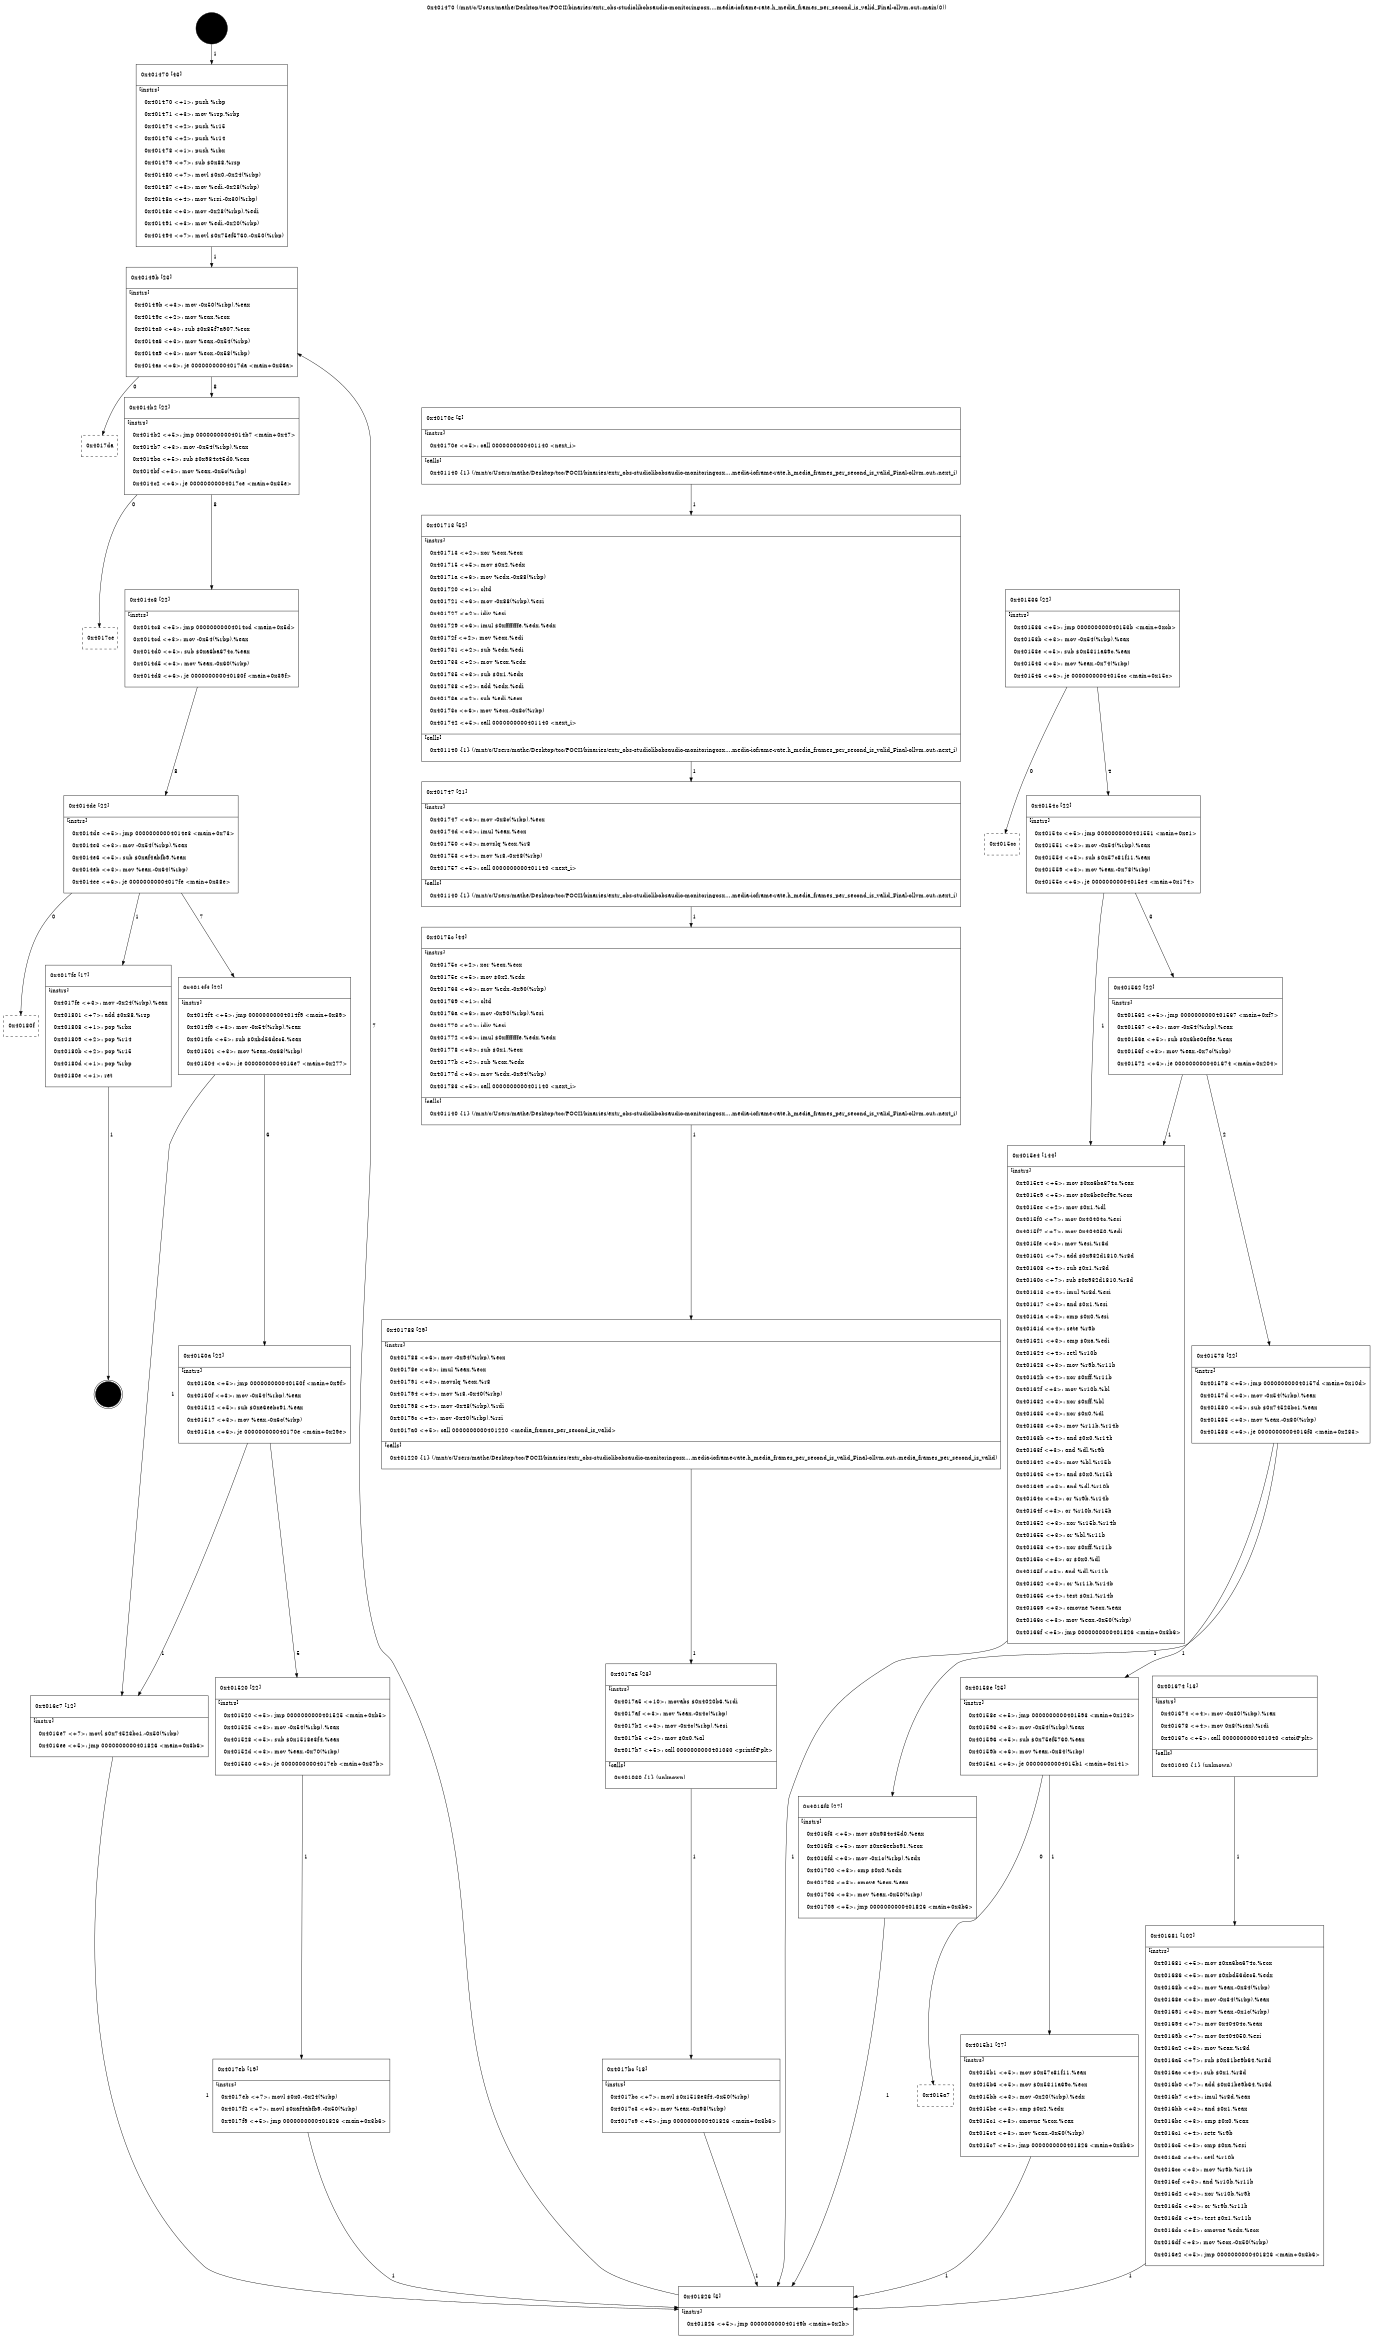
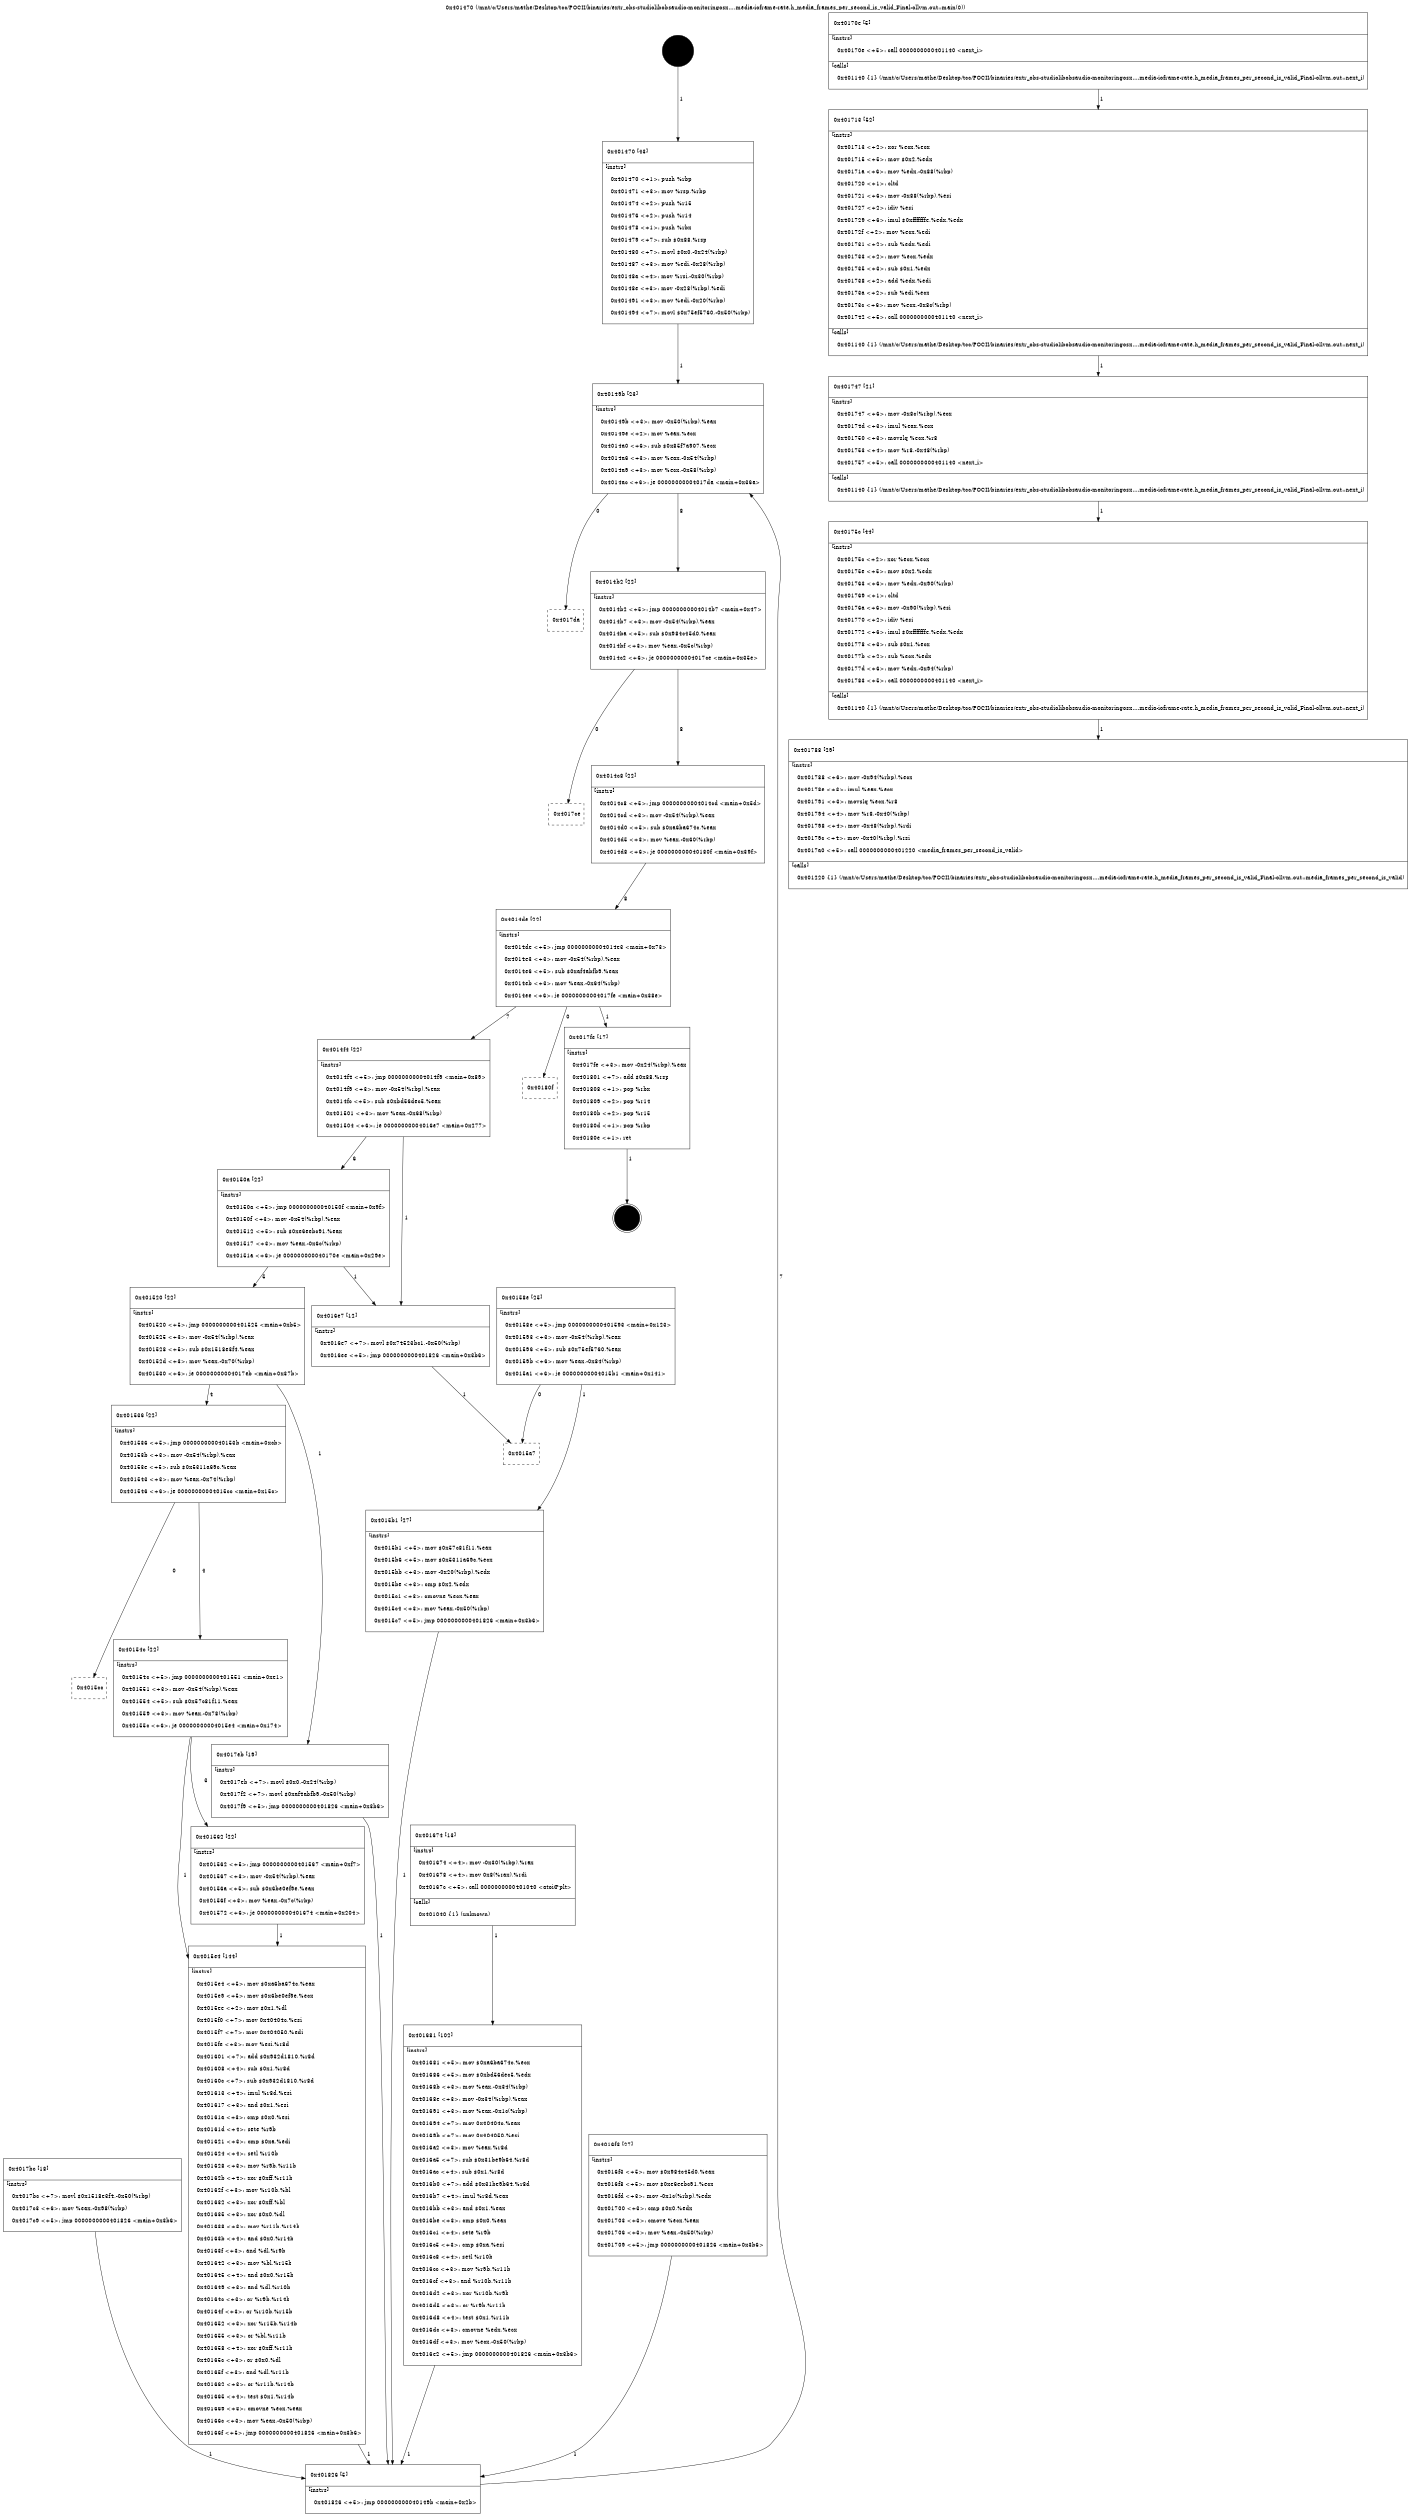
none -> (208, 1393)
(1281, 1394) -> none
(691, 1726) -> none
(184, 2242) -> (470, 1403)
